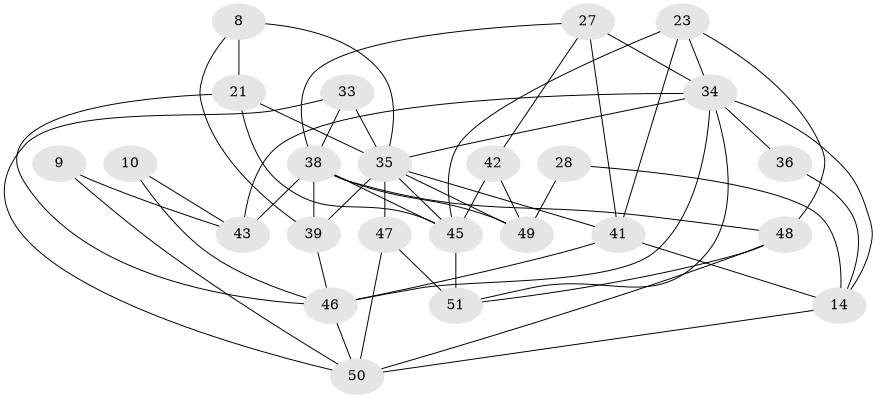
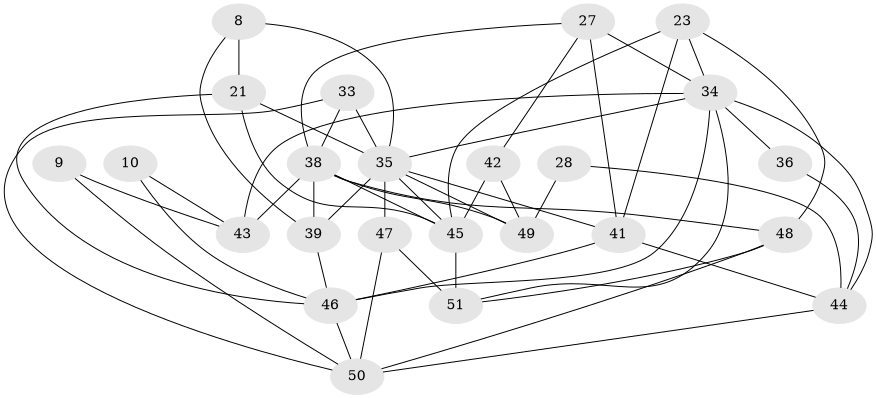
(839, 306) -> (839, 306)
